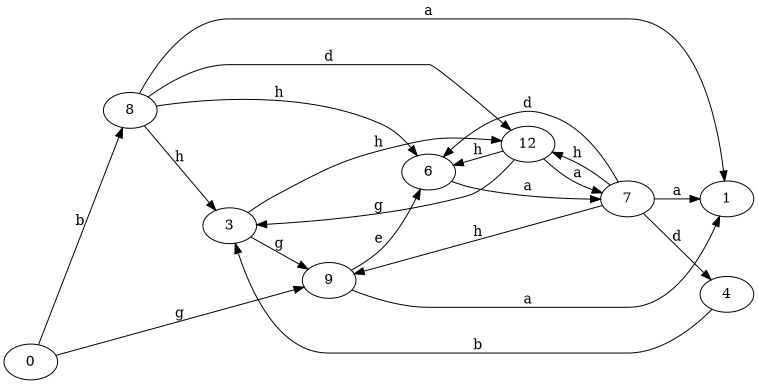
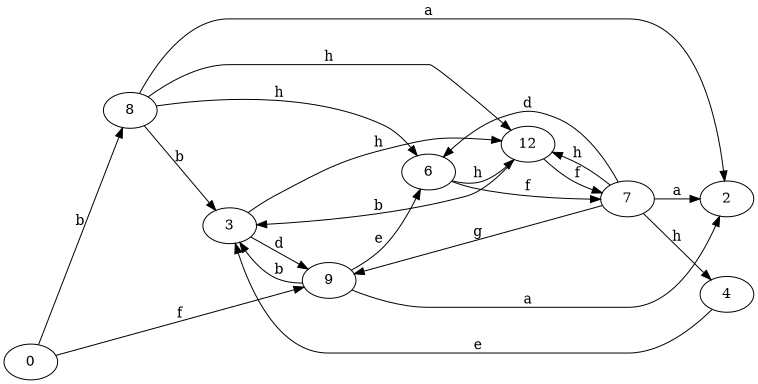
(329, 57) -> (329, 57)
(483, 157) -> (481, 182)
(180, 158) -> (180, 158)
(578, 174) -> (578, 174)
(528, 186) -> (528, 186)
(727, 199) -> (727, 199)
(379, 206) -> (379, 206)
(478, 232) -> (478, 232)
(677, 237) -> (677, 237)
(279, 244) -> (279, 244)
none -> (270, 275)
(180, 314) -> (180, 314)
(478, 346) -> (478, 346)
